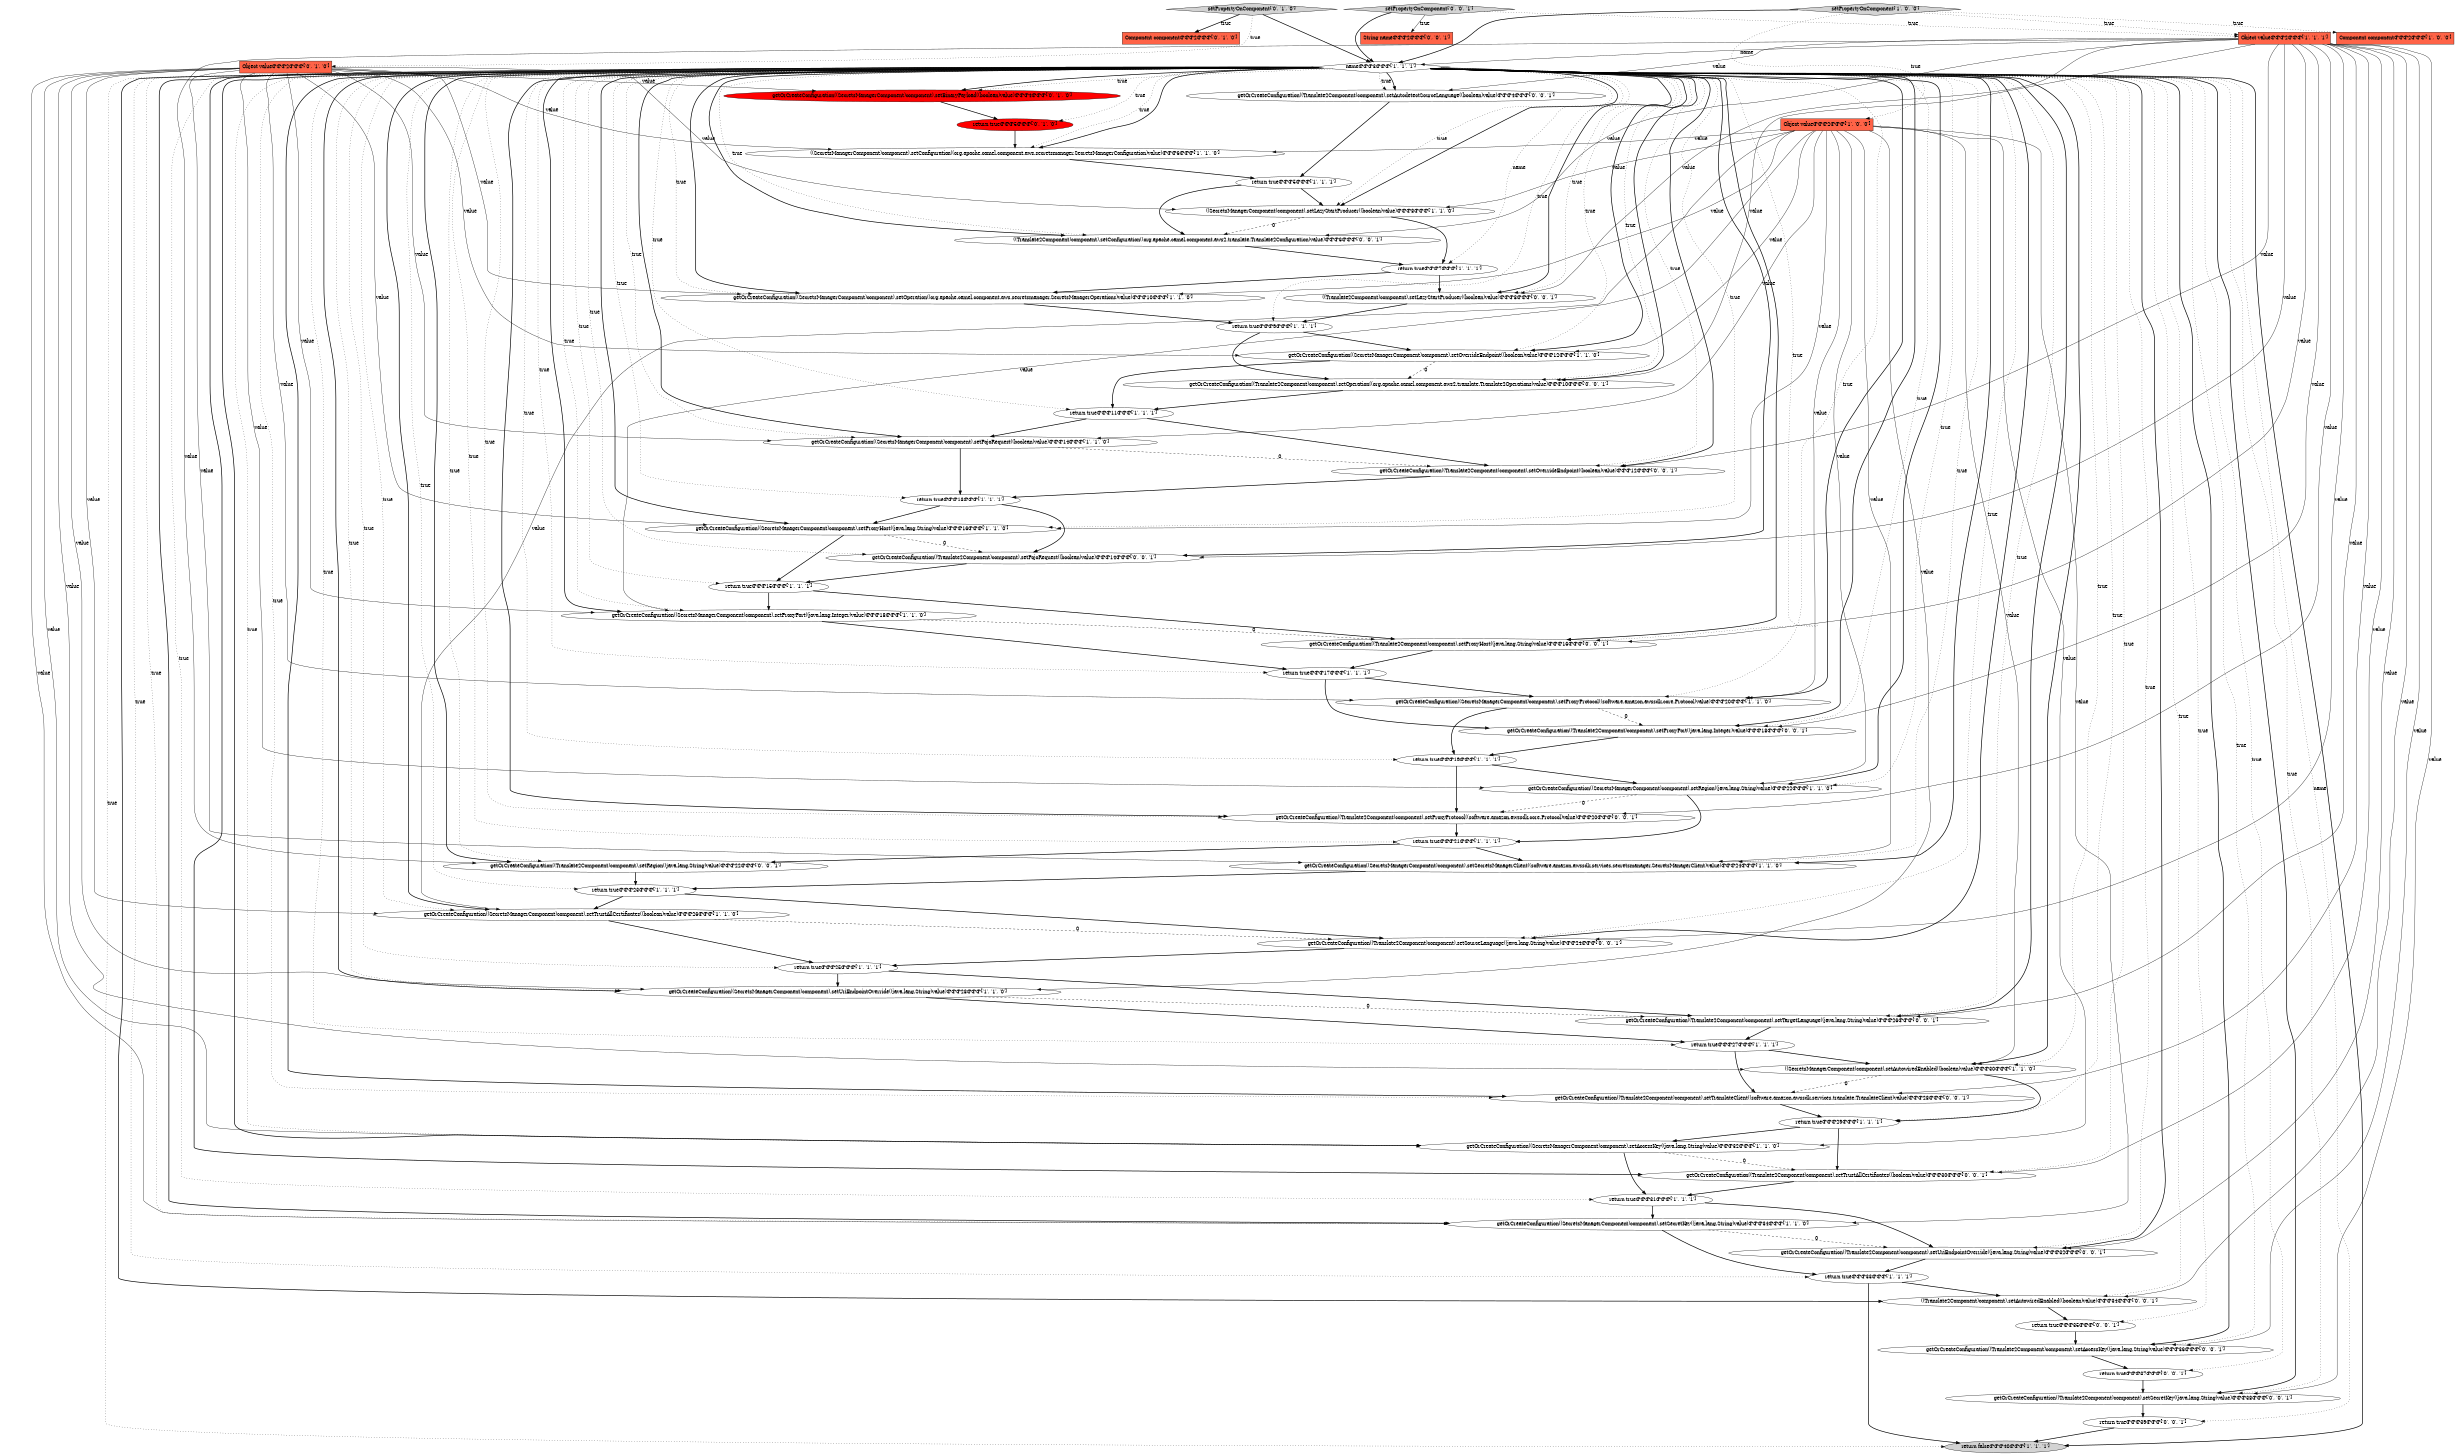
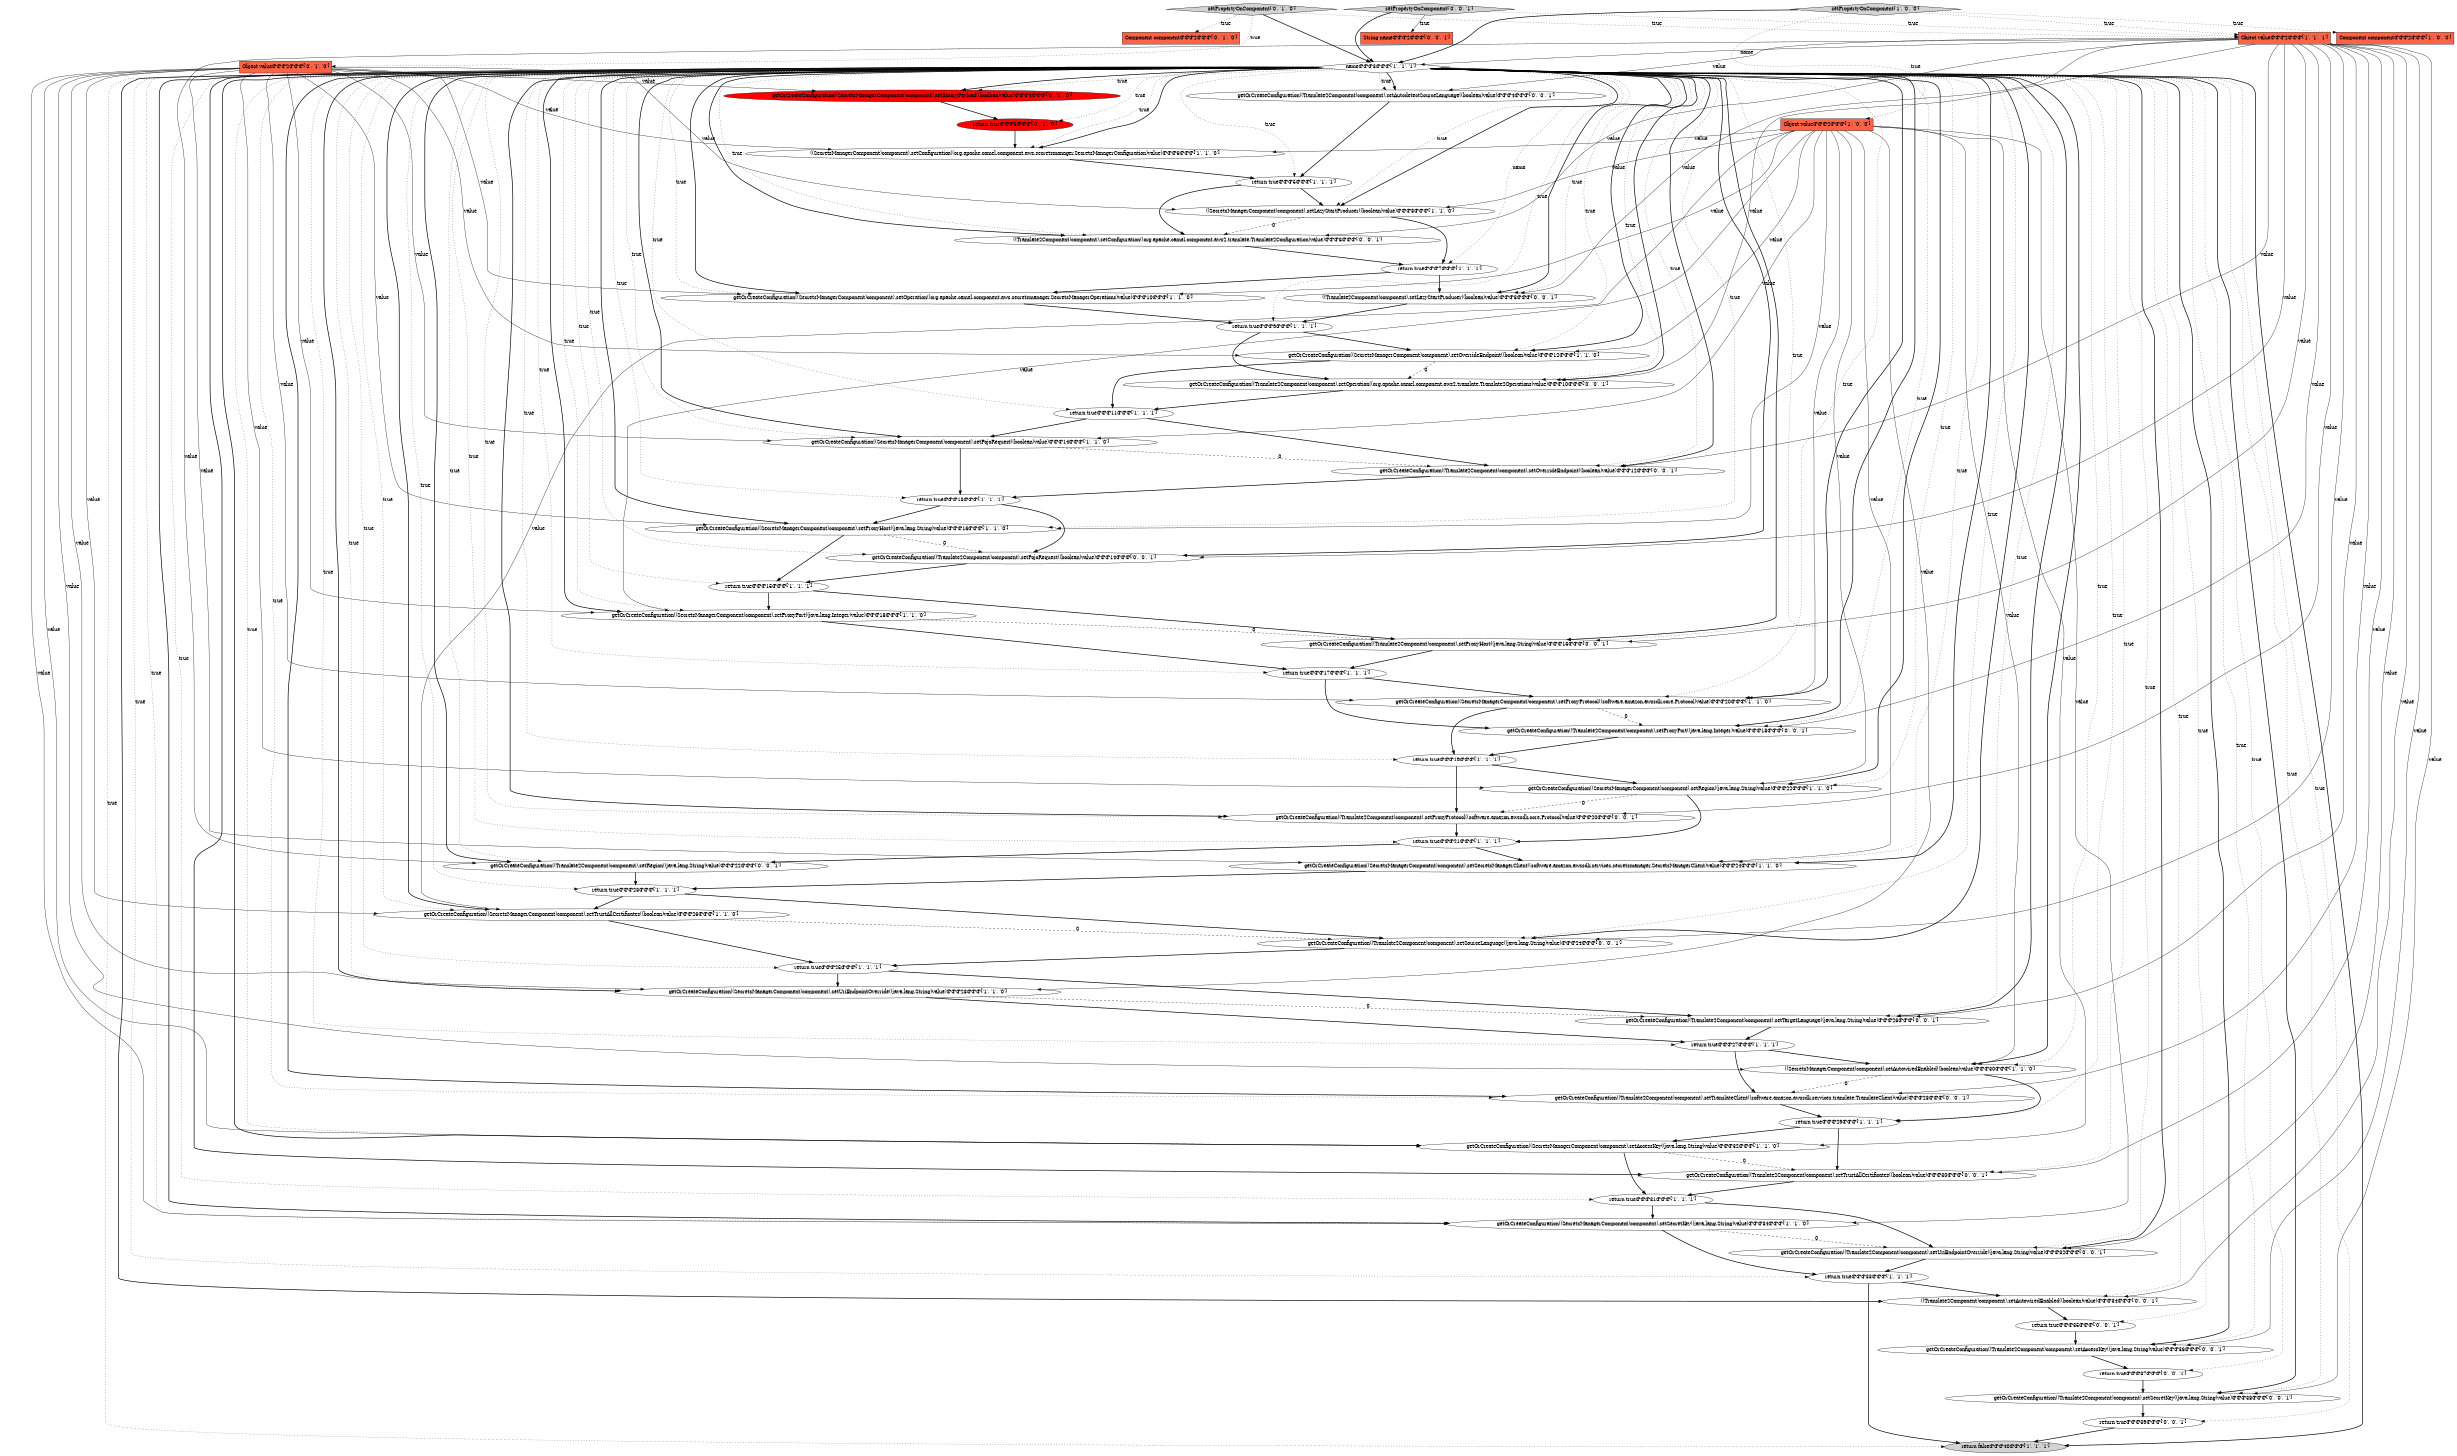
(1219, 23) -> (1219, 23)
none -> (1763, 29)
none -> (1183, 91)
(2320, 789) -> (2320, 789)
